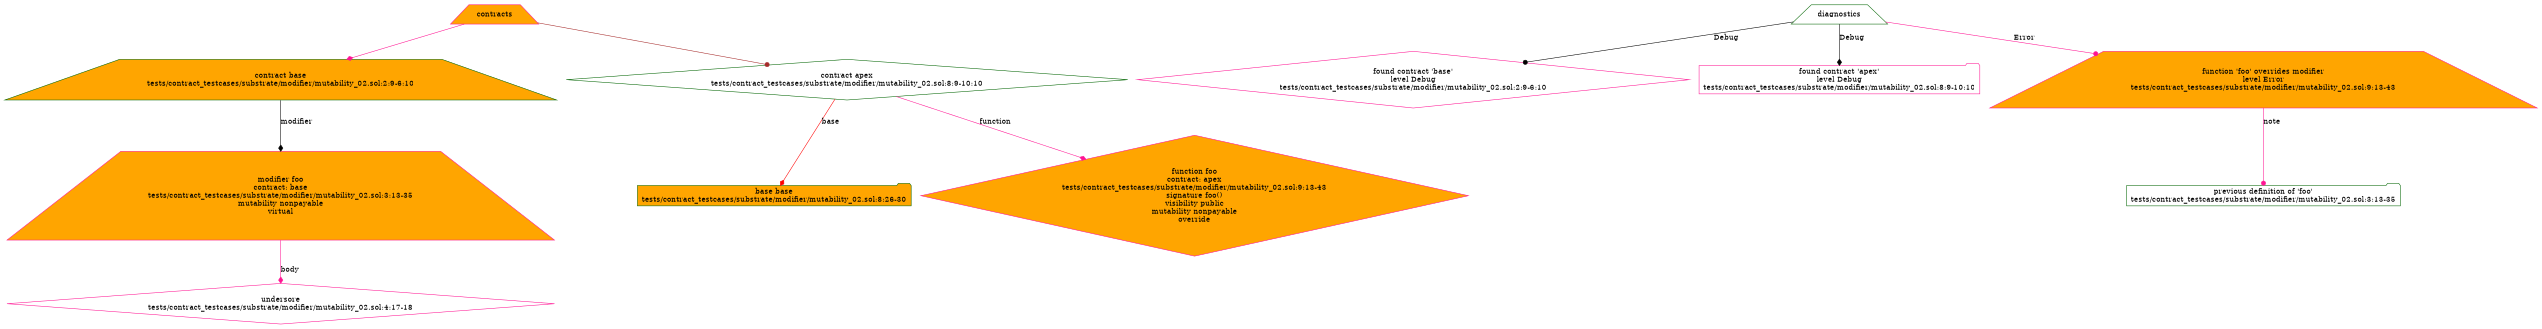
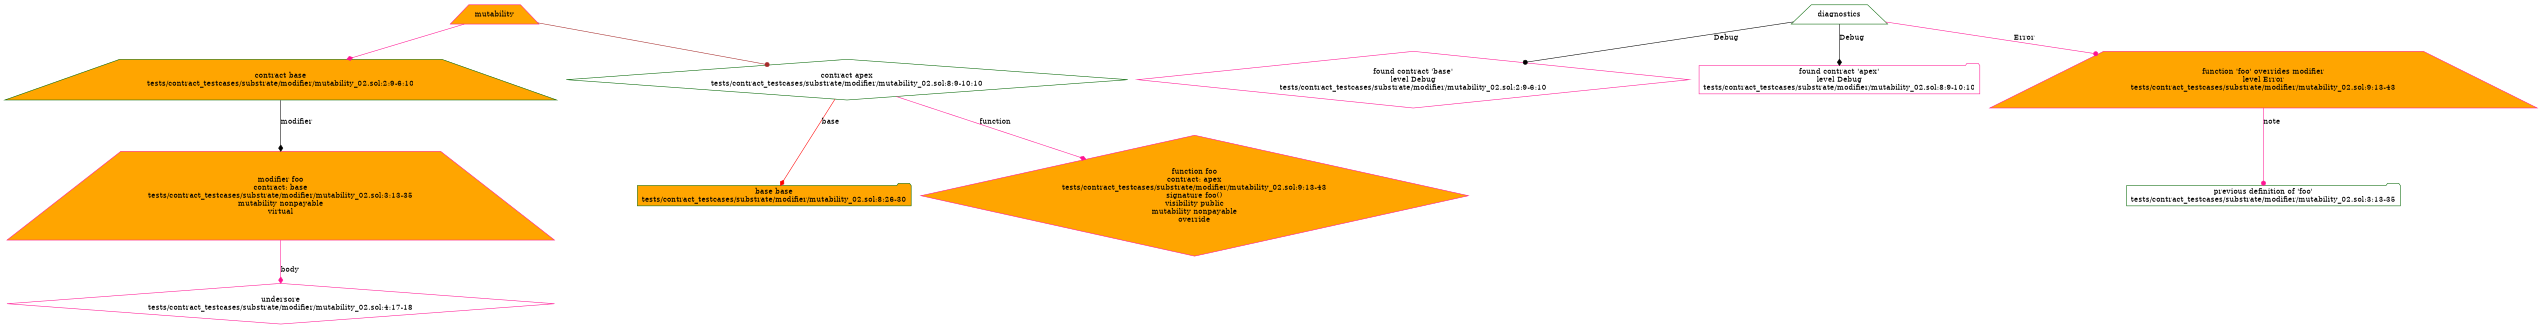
(495, 14) -> (495, 14)
